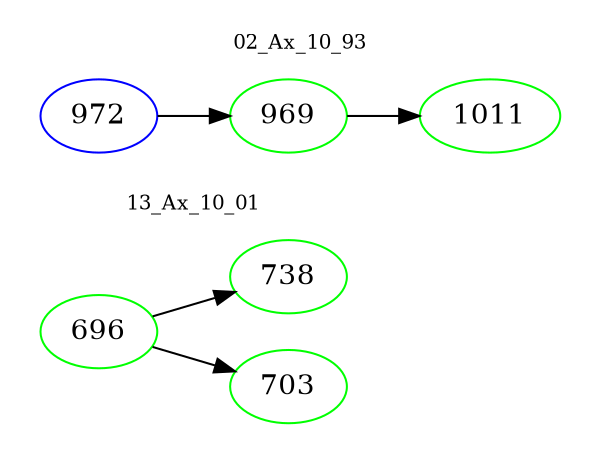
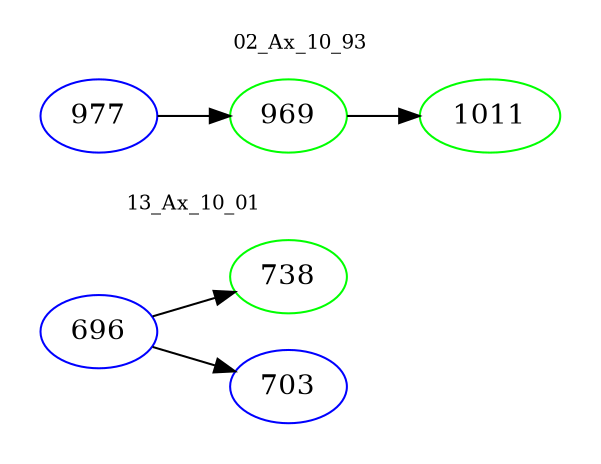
(99, 116) -> (99, 116)
(99, 332) -> (99, 332)
(289, 387) -> (289, 387)
